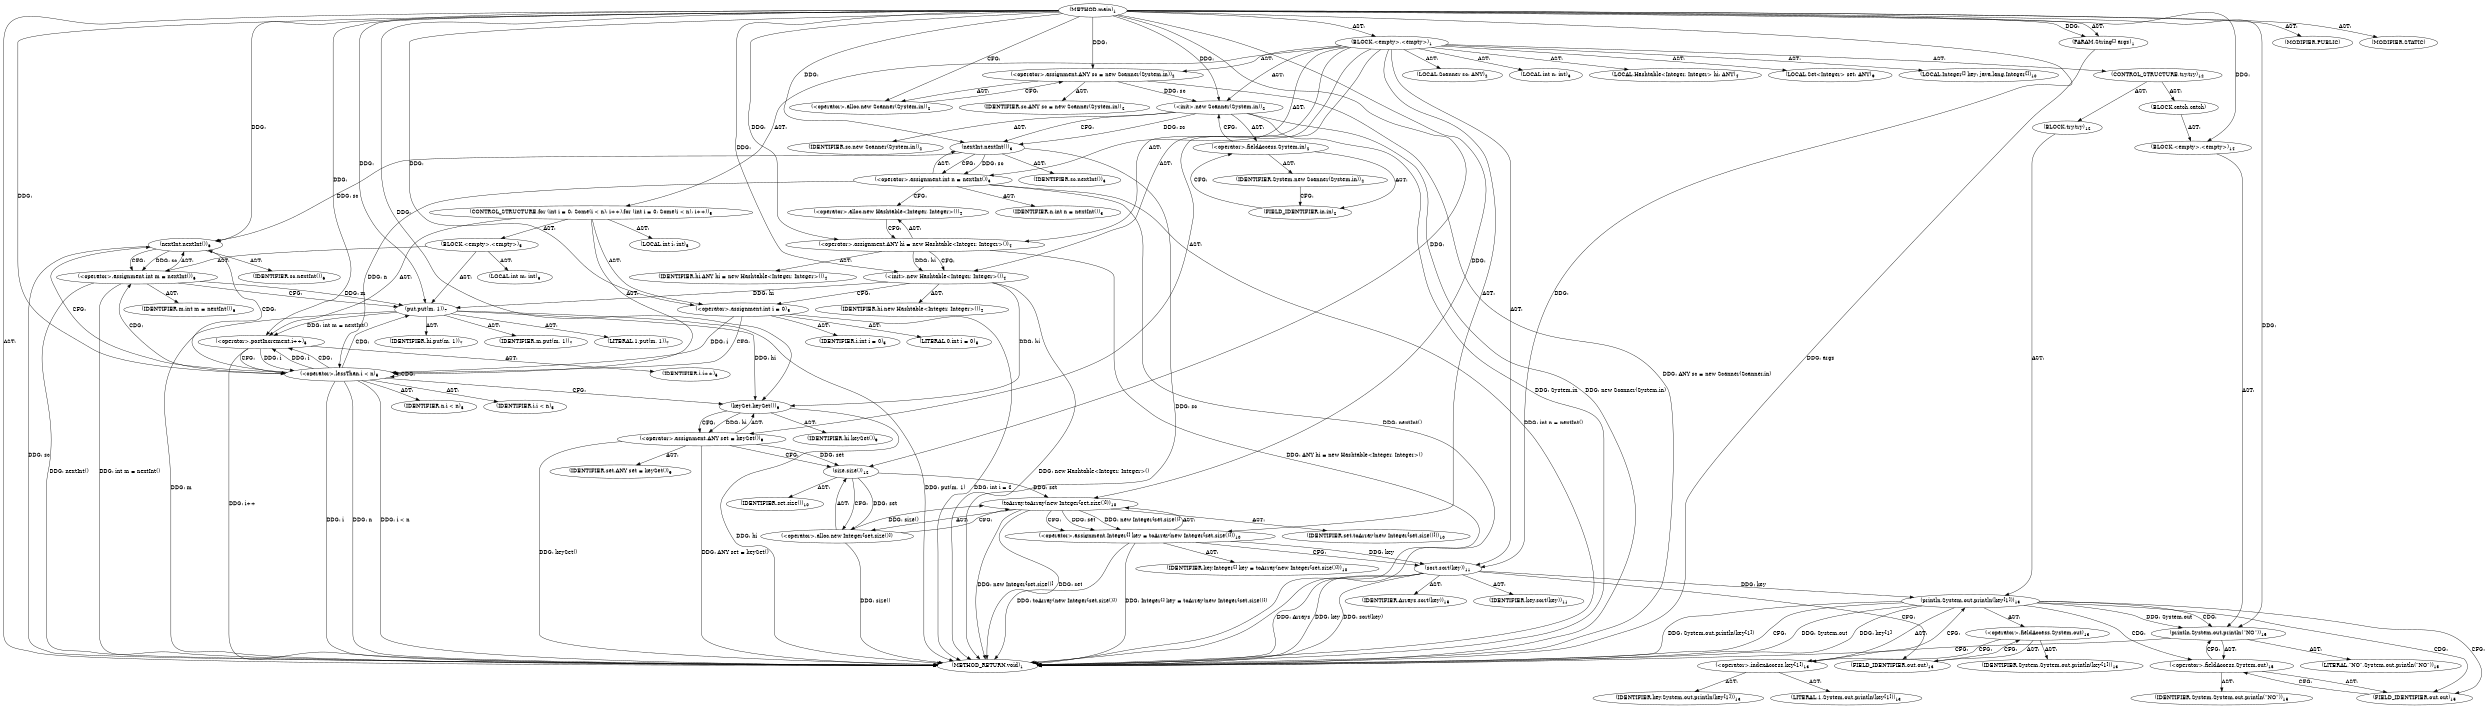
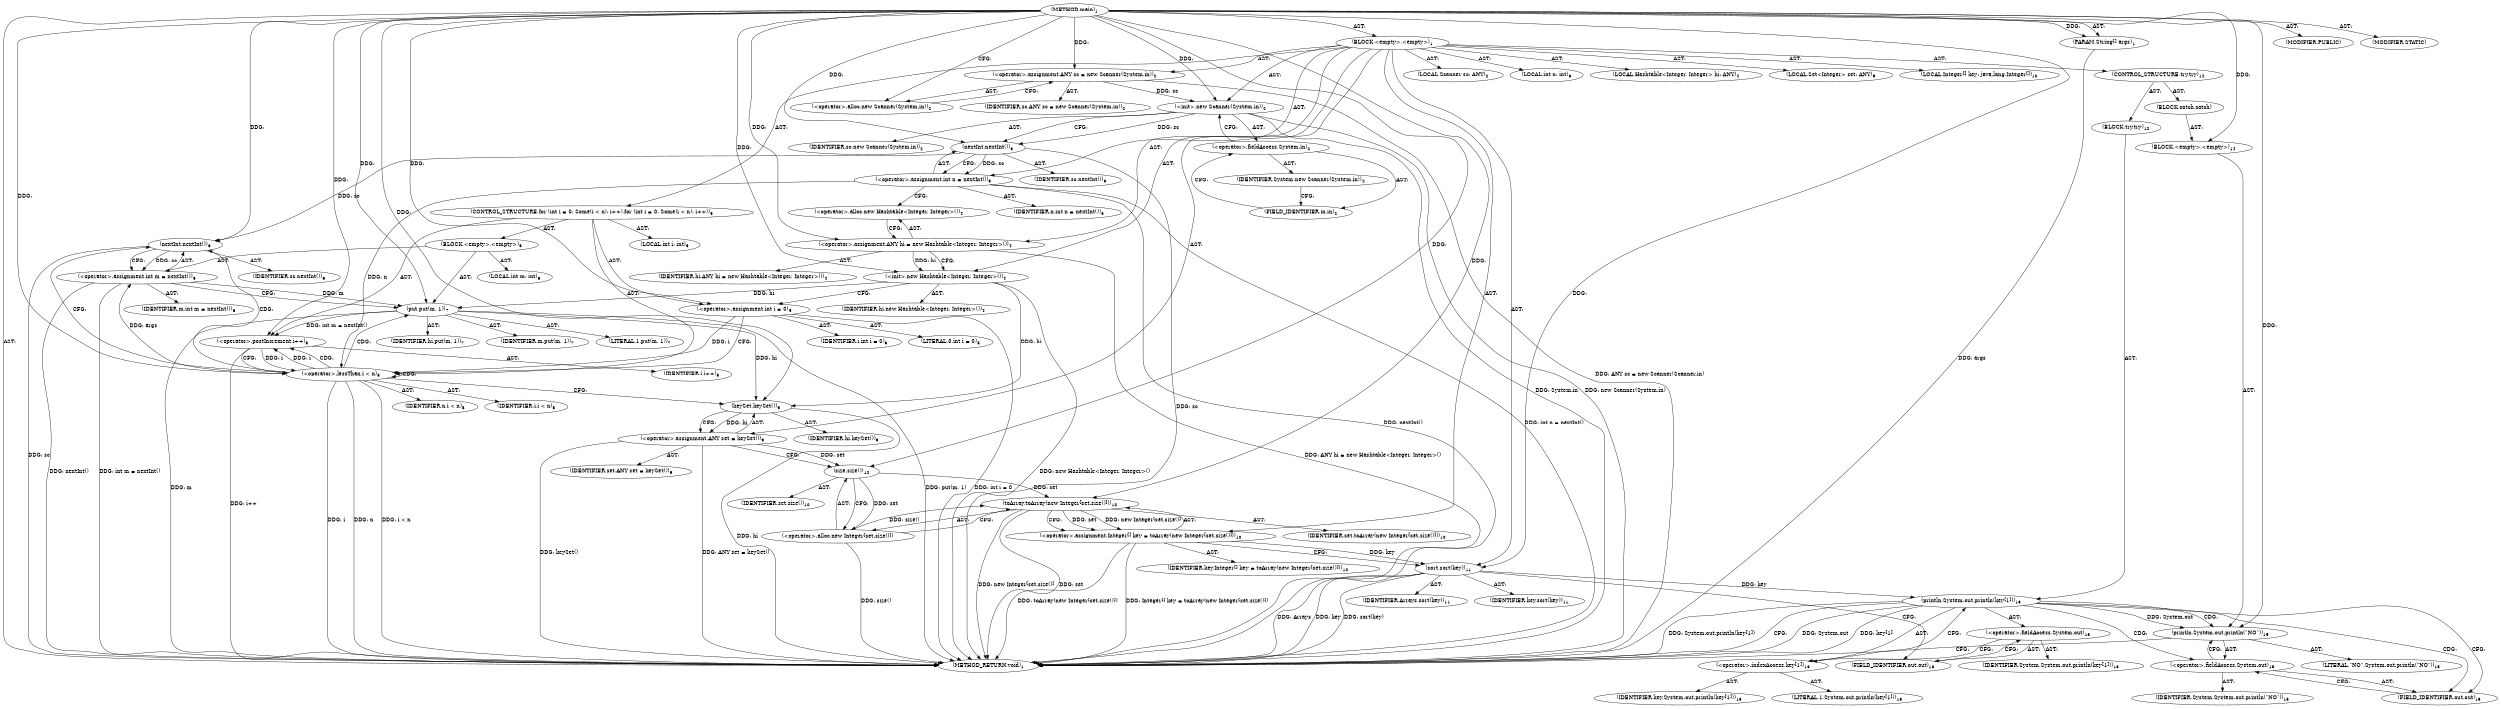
(137, 326) -> (143, 326)
(1447, 601) -> (1448, 601)
